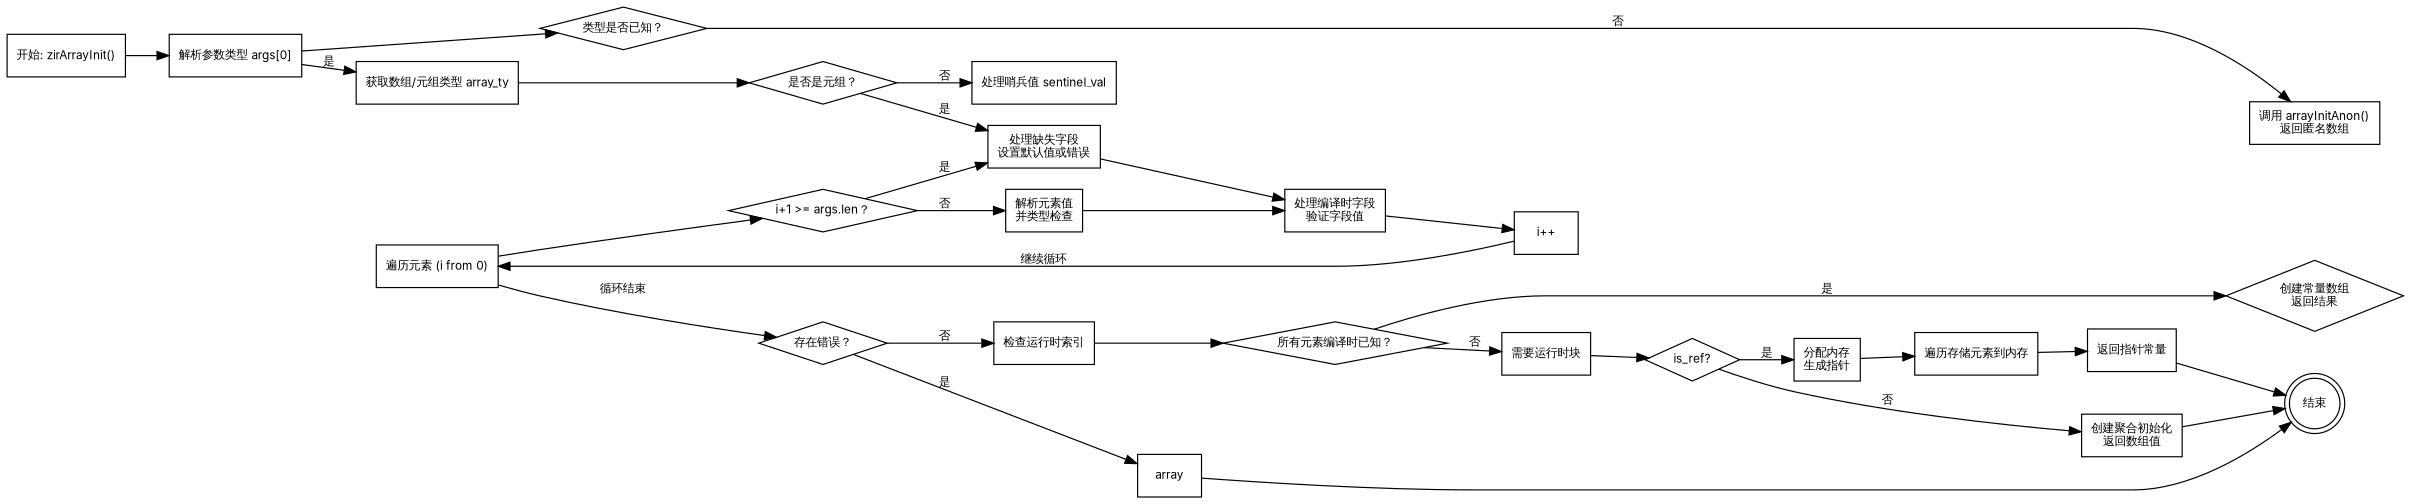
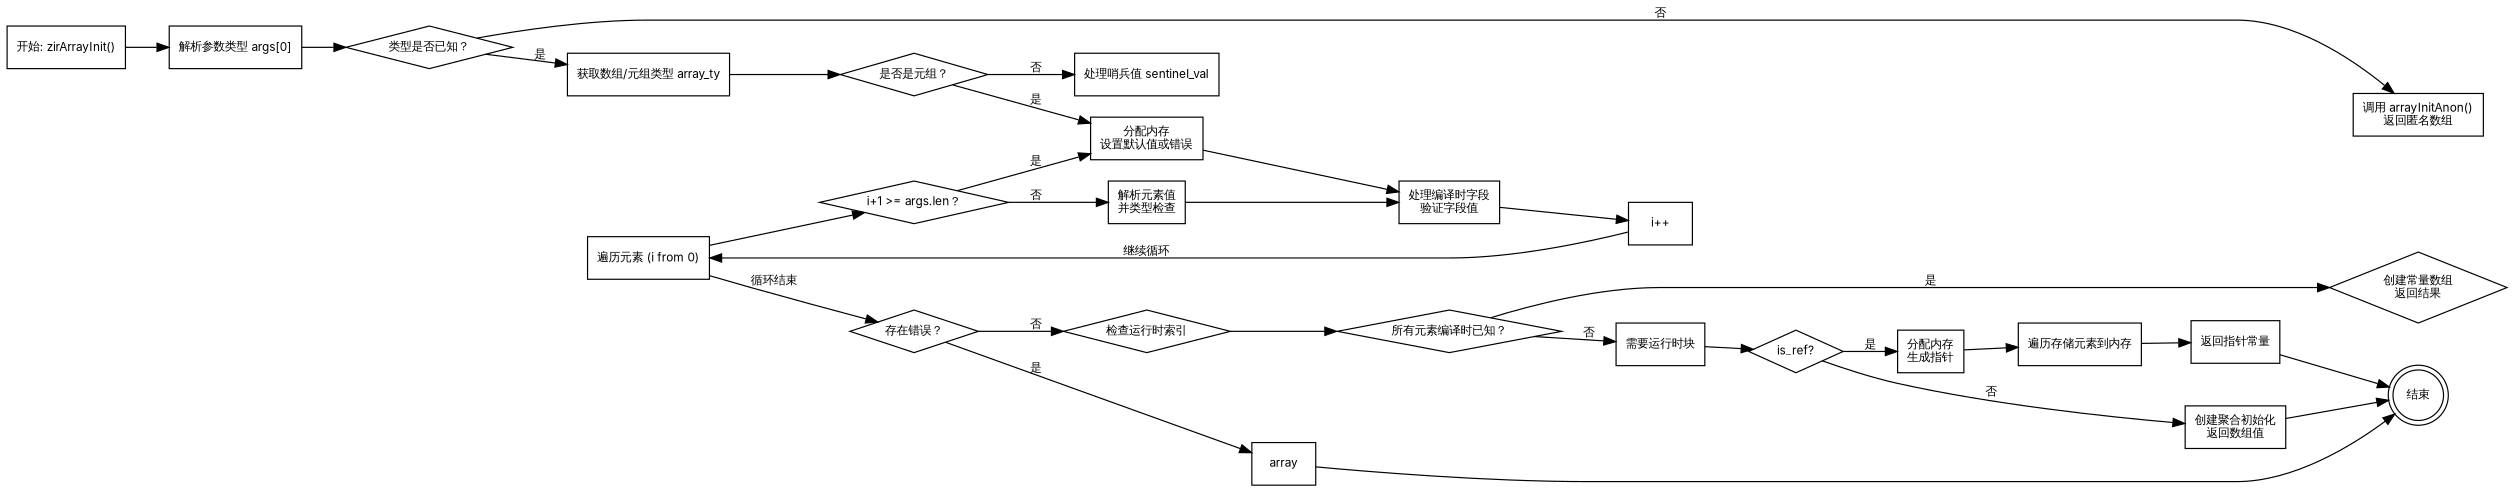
(323, 67) -> (521, 59)
(1044, 147) -> (1147, 138)
(1044, 343) -> (1147, 331)
